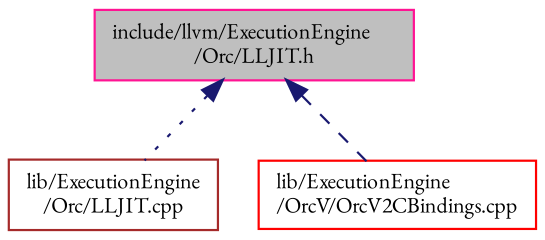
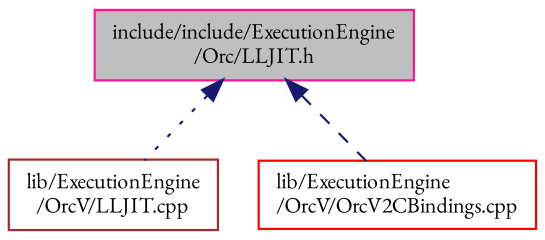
(254, 45) -> (254, 45)
(113, 195) -> (113, 195)
